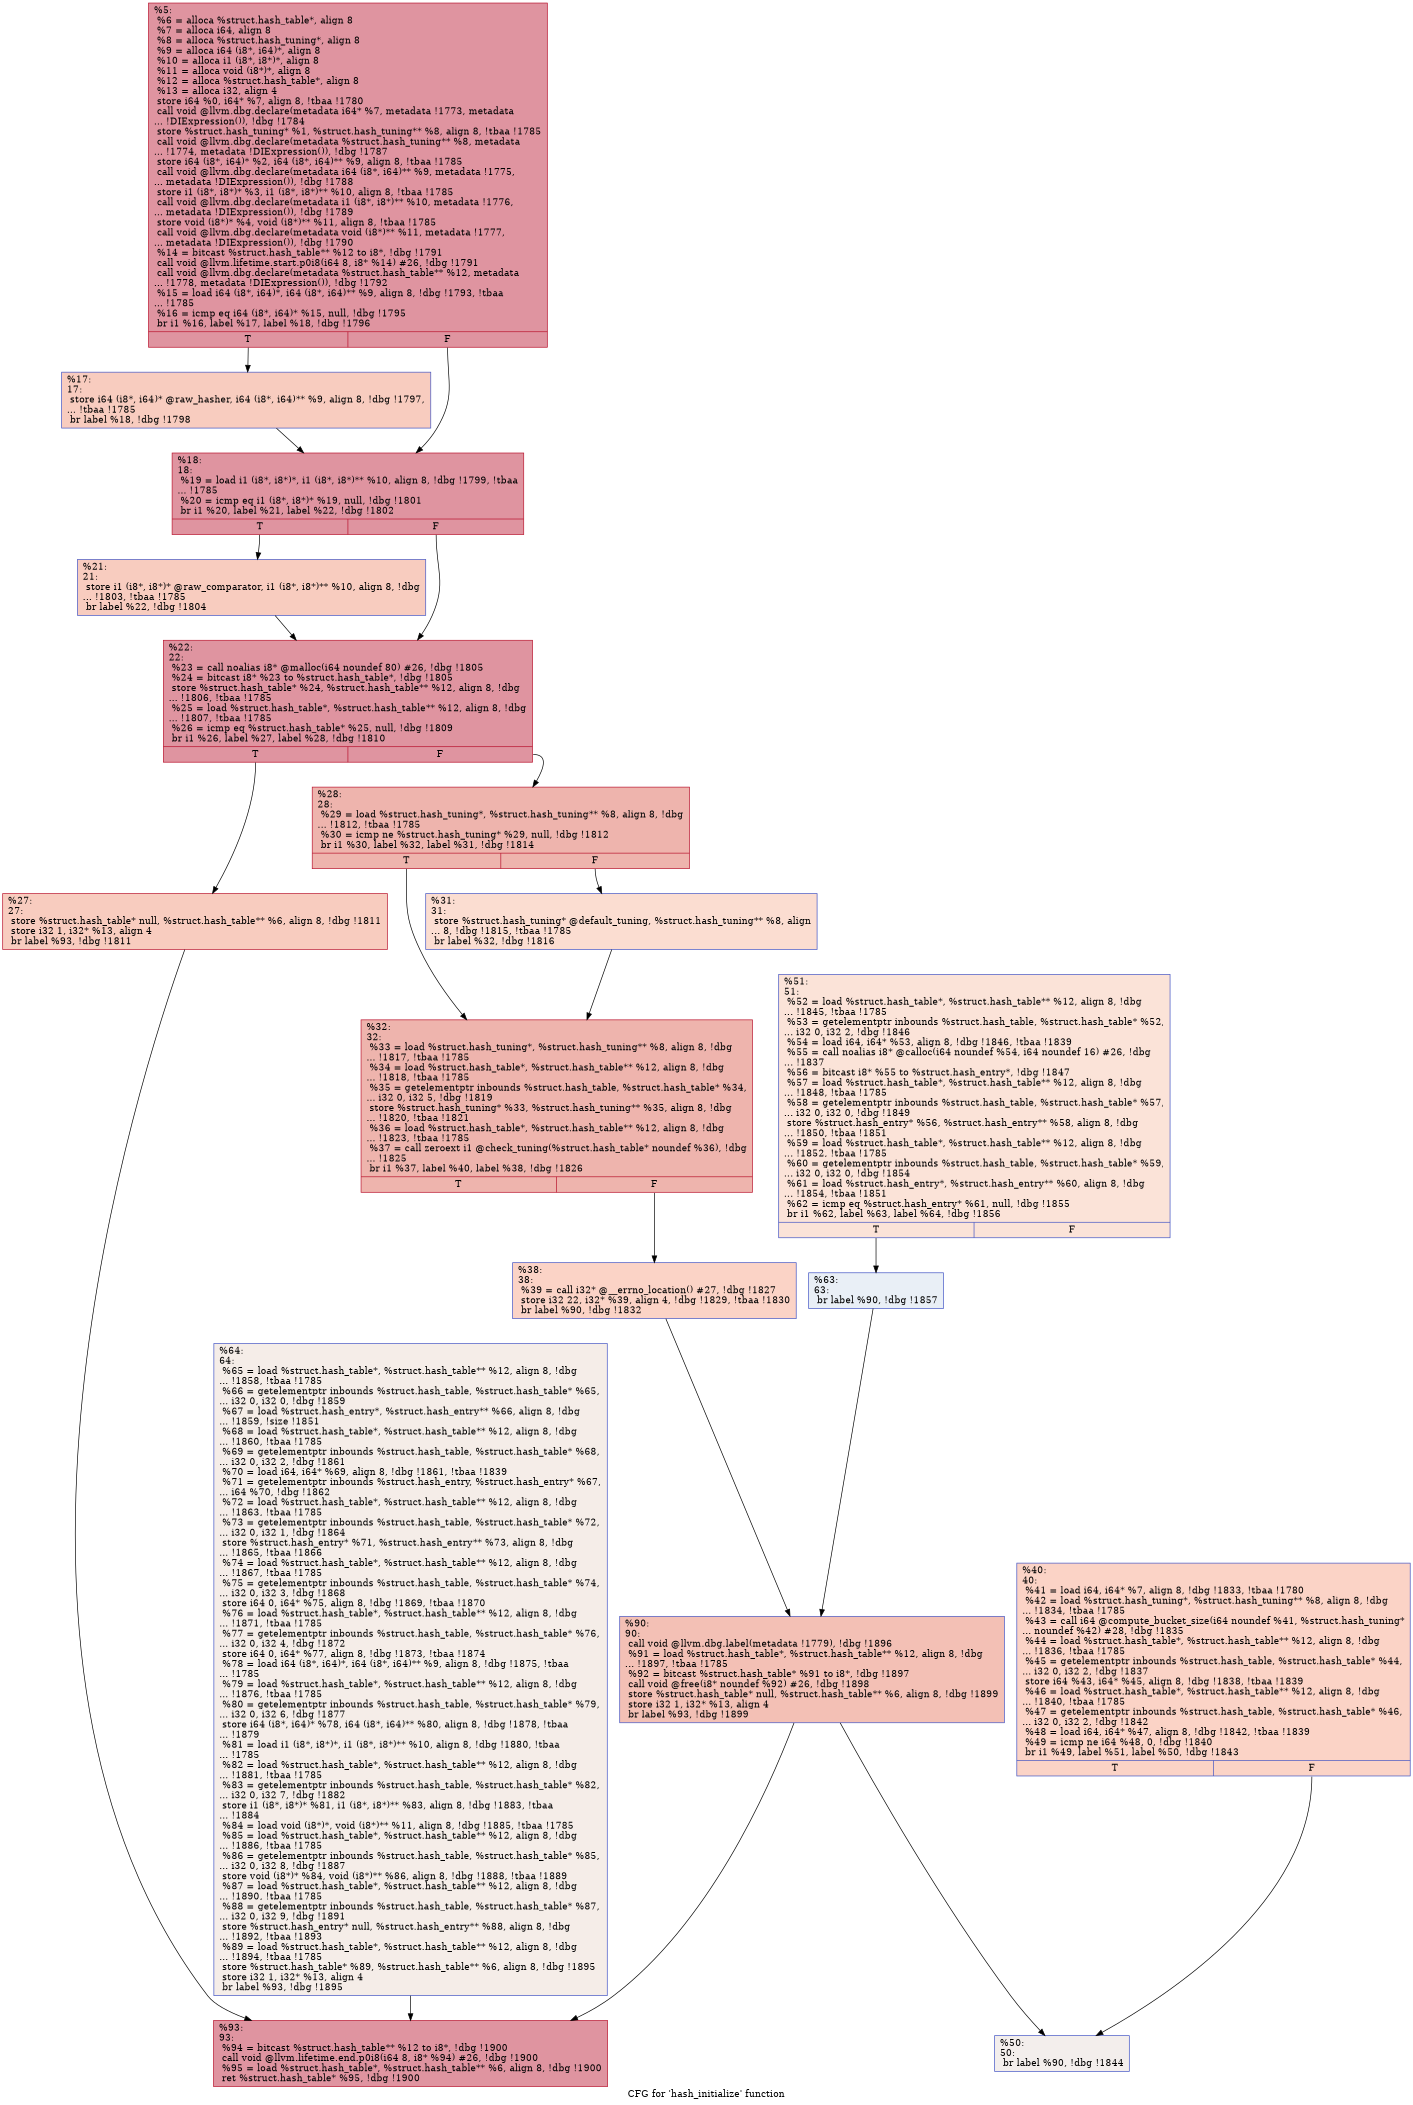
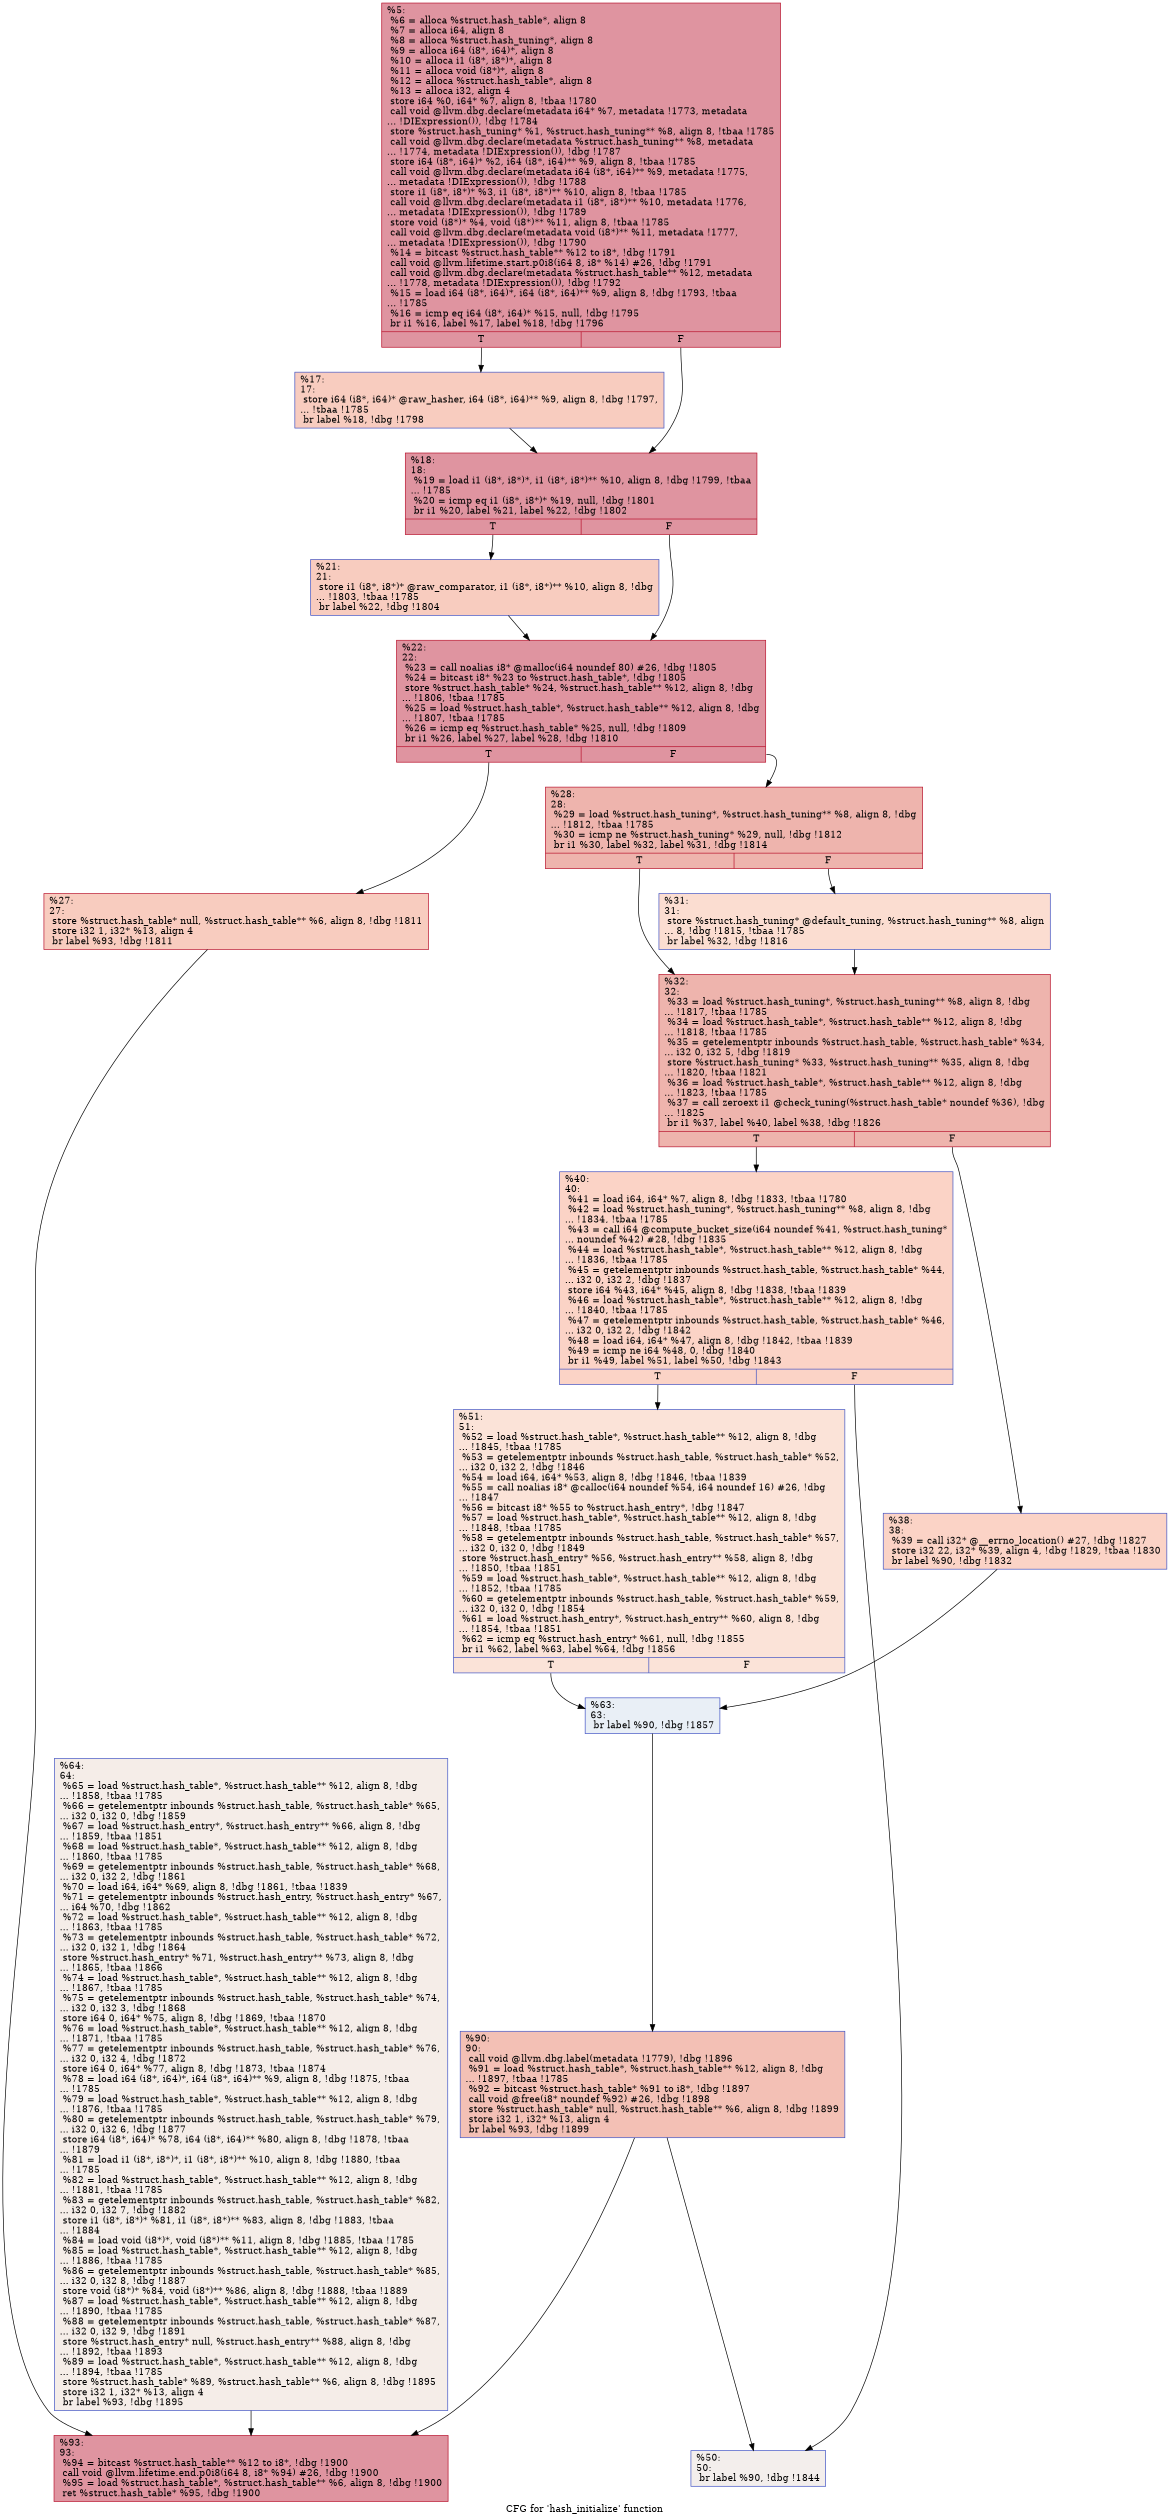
(805, 1063) -> (479, 1498)
none -> (756, 1156)
none -> (658, 1394)
(270, 1422) -> (112, 1837)
(727, 1464) -> (880, 1658)
